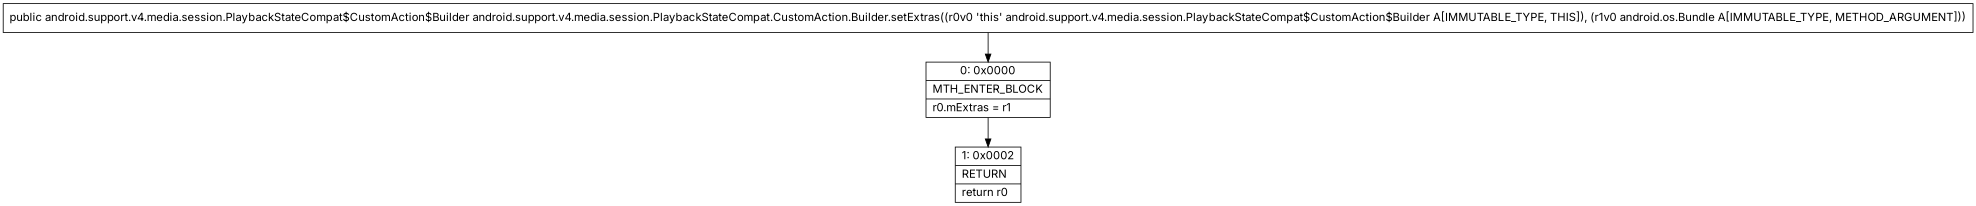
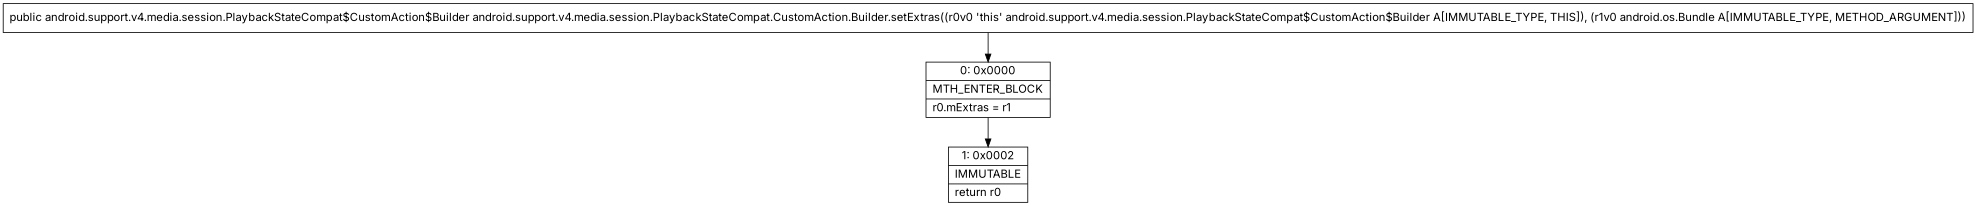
(985, 174) -> (988, 174)
